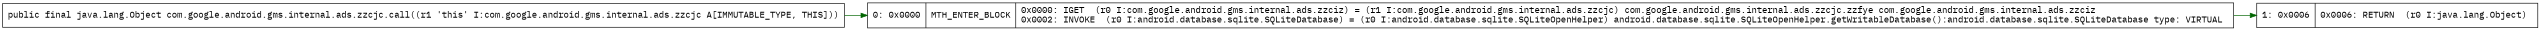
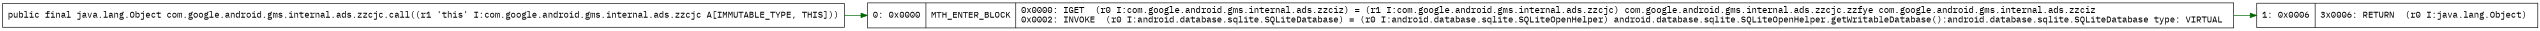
(2426, 15) -> (2426, 15)
